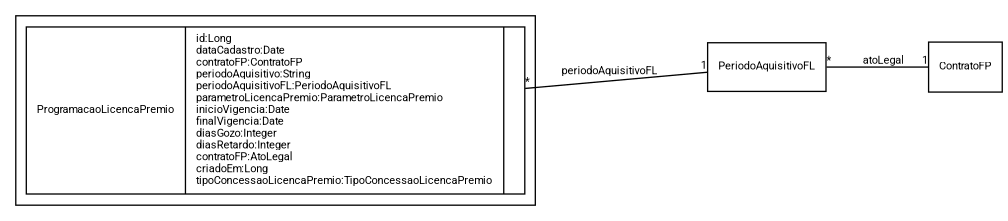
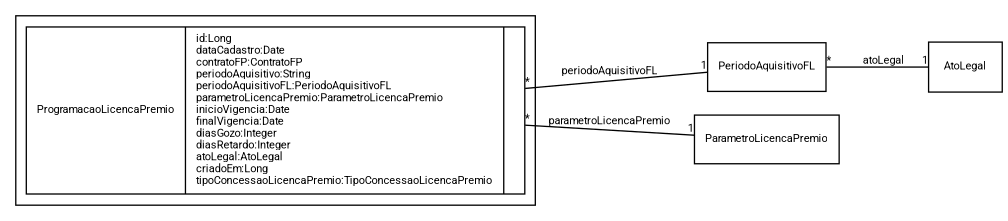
(965, 67) -> (965, 67)
none -> (767, 139)
(245, 157) -> (240, 157)
